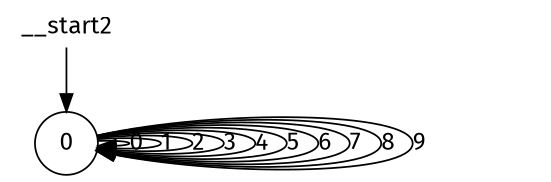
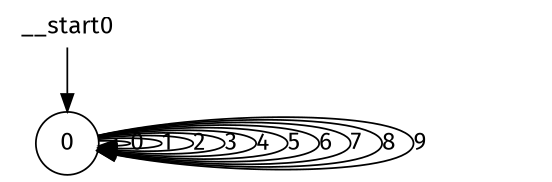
(66, 27) -> (67, 27)
